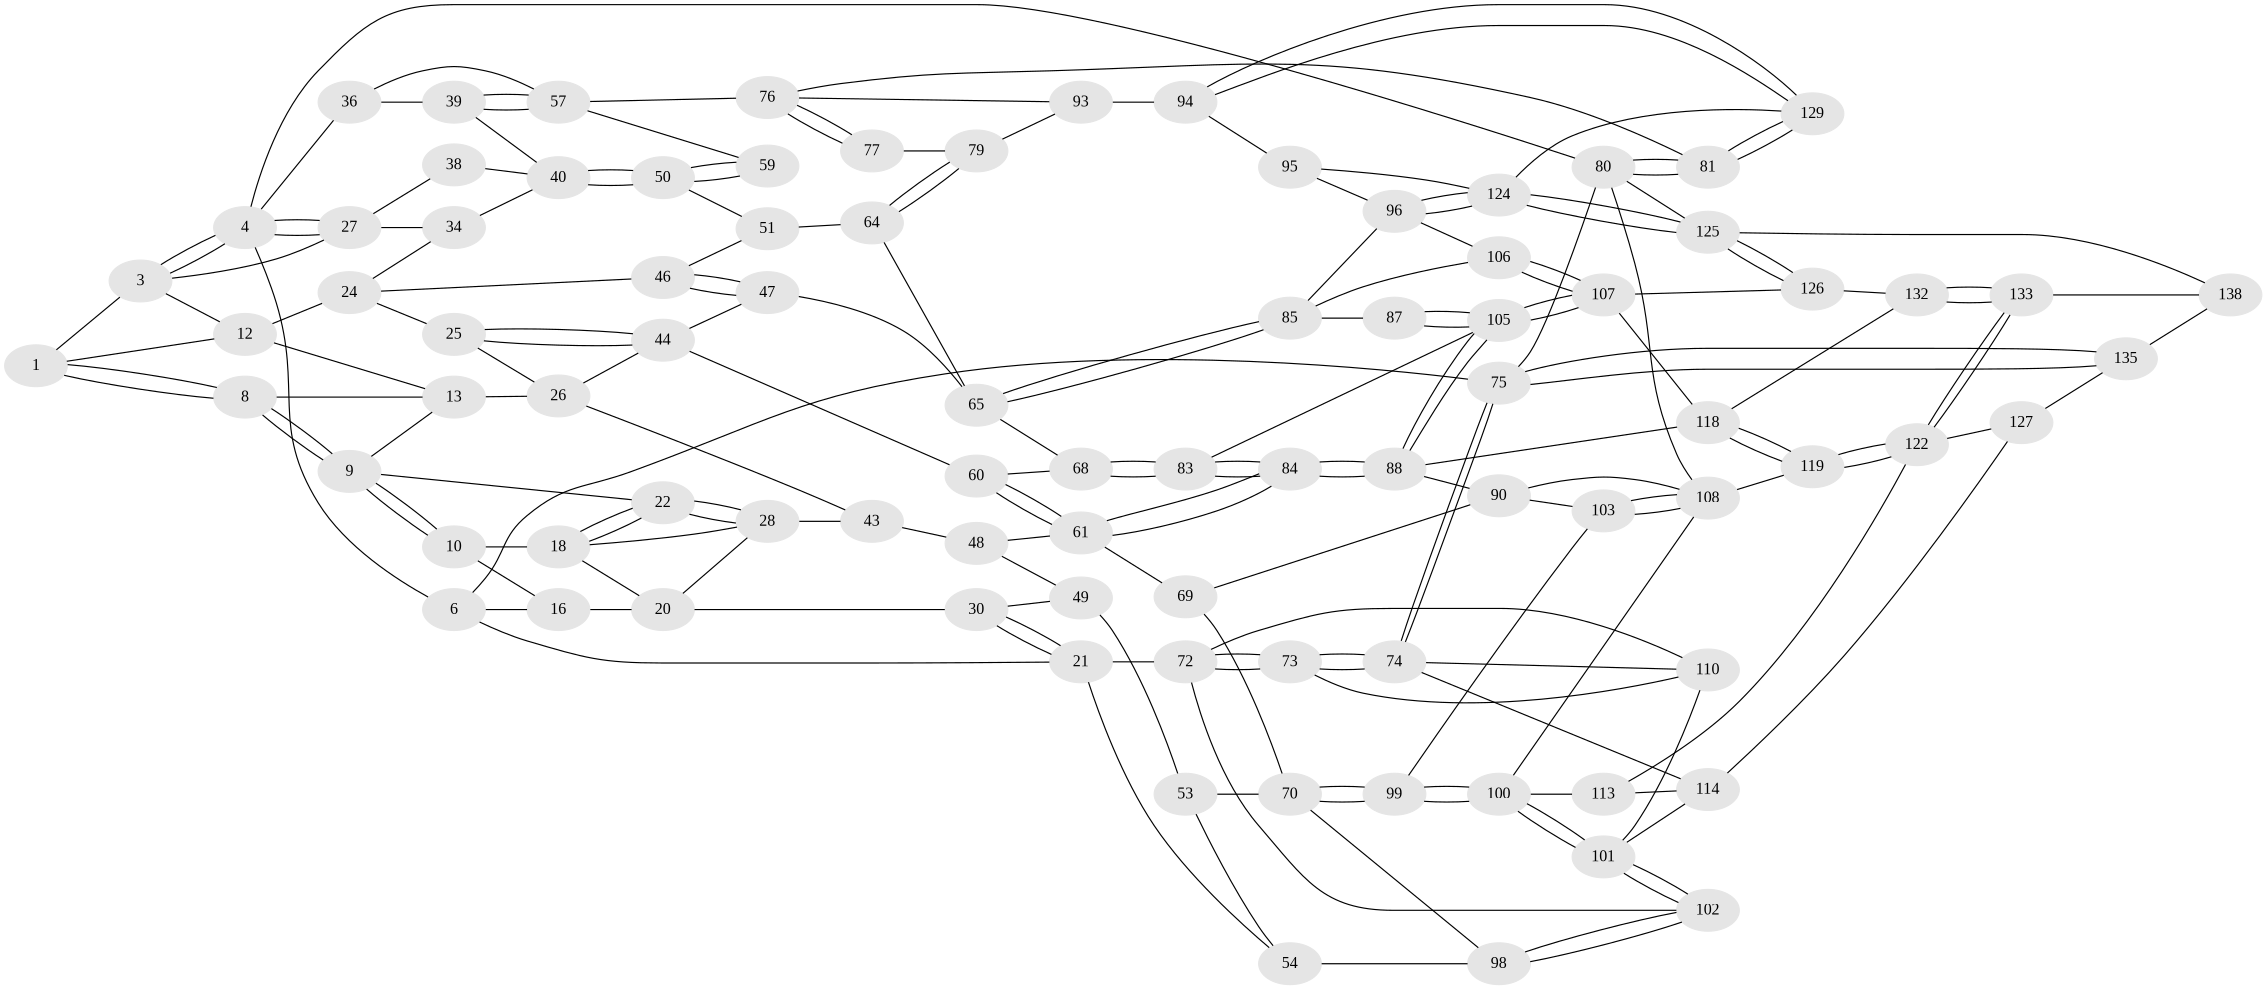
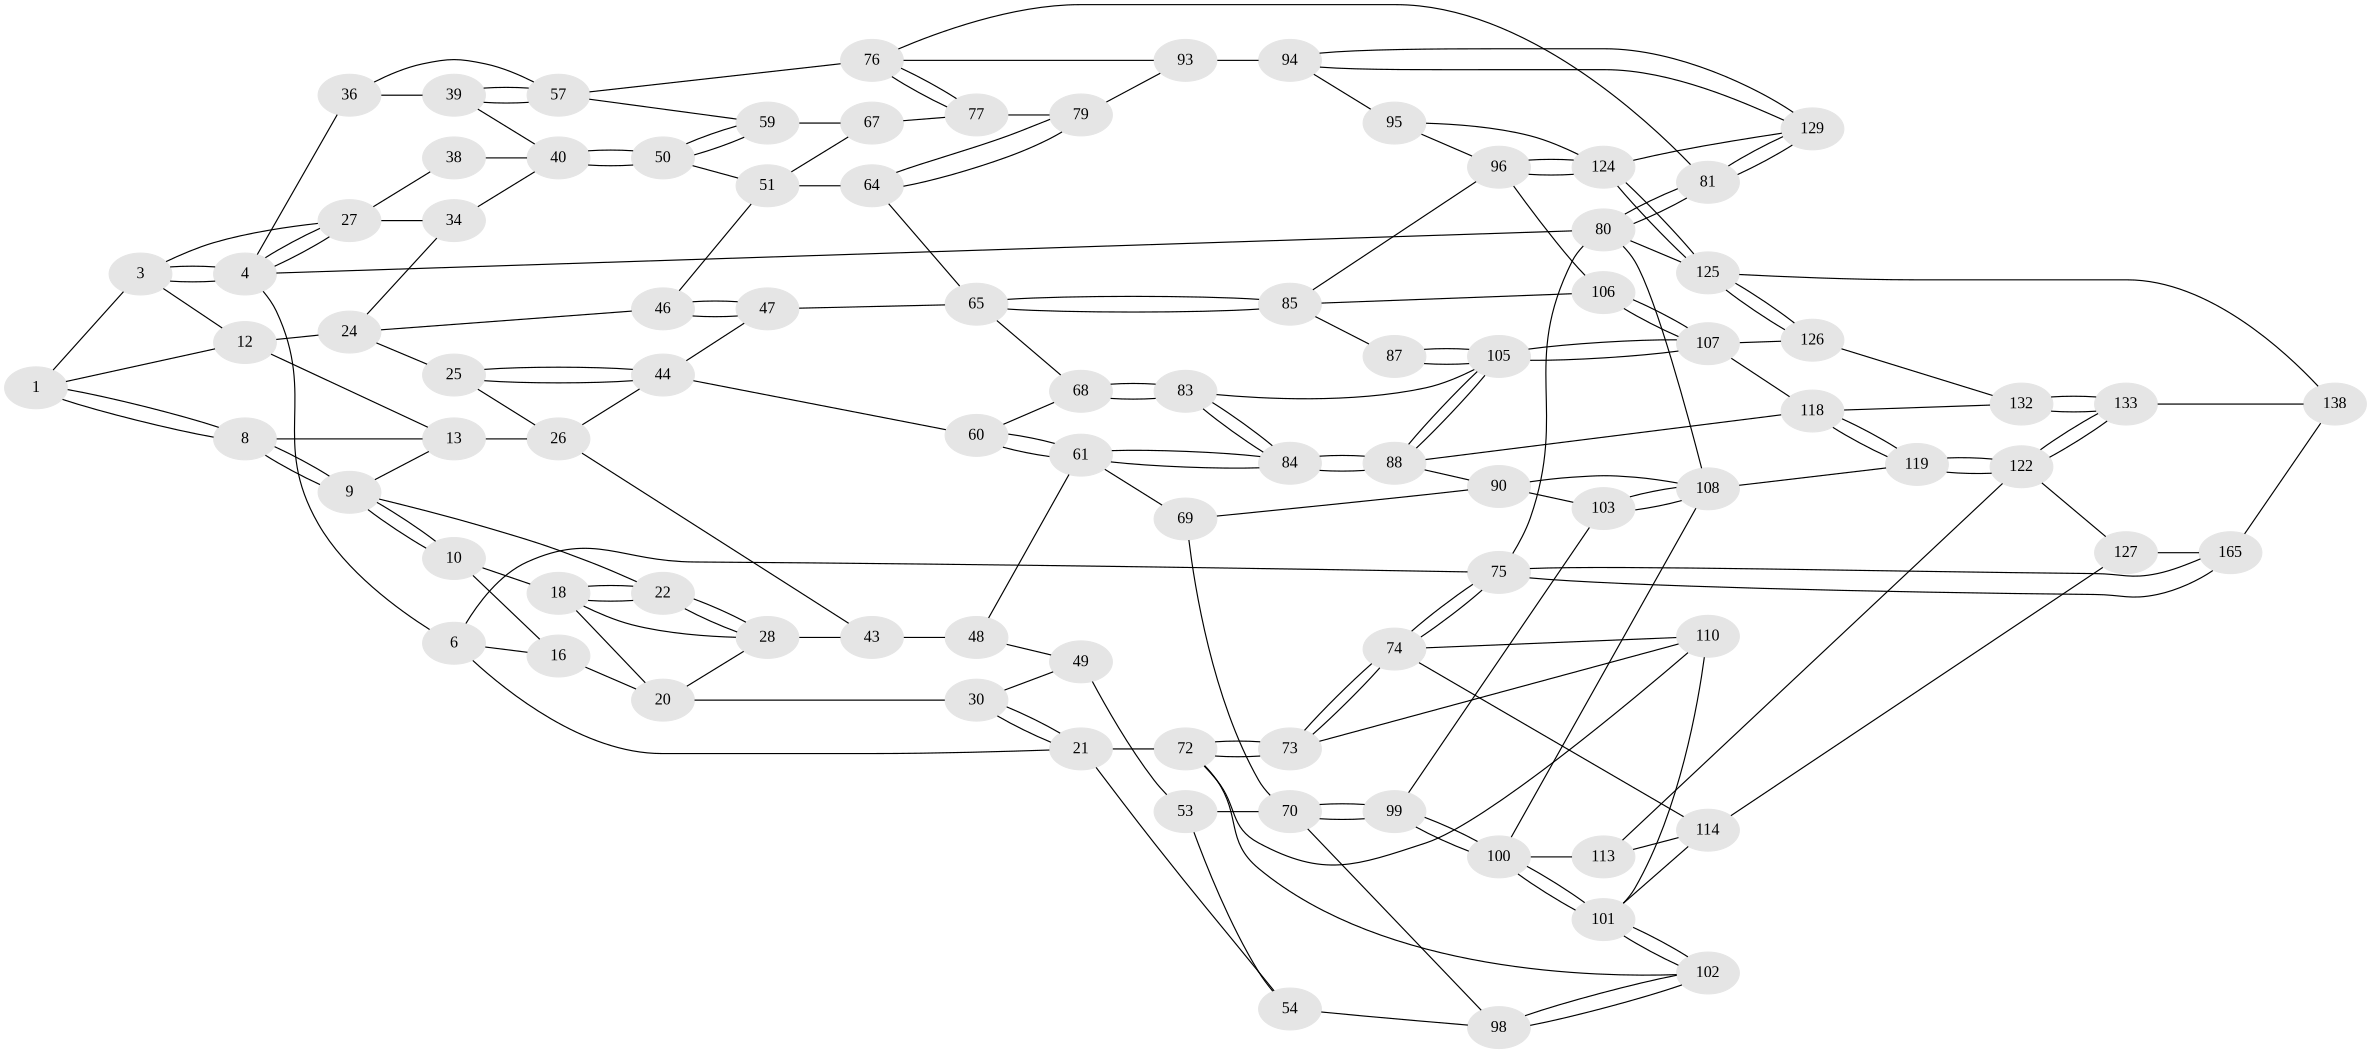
none -> (872, 123)
(2126, 359) -> (2230, 553)
